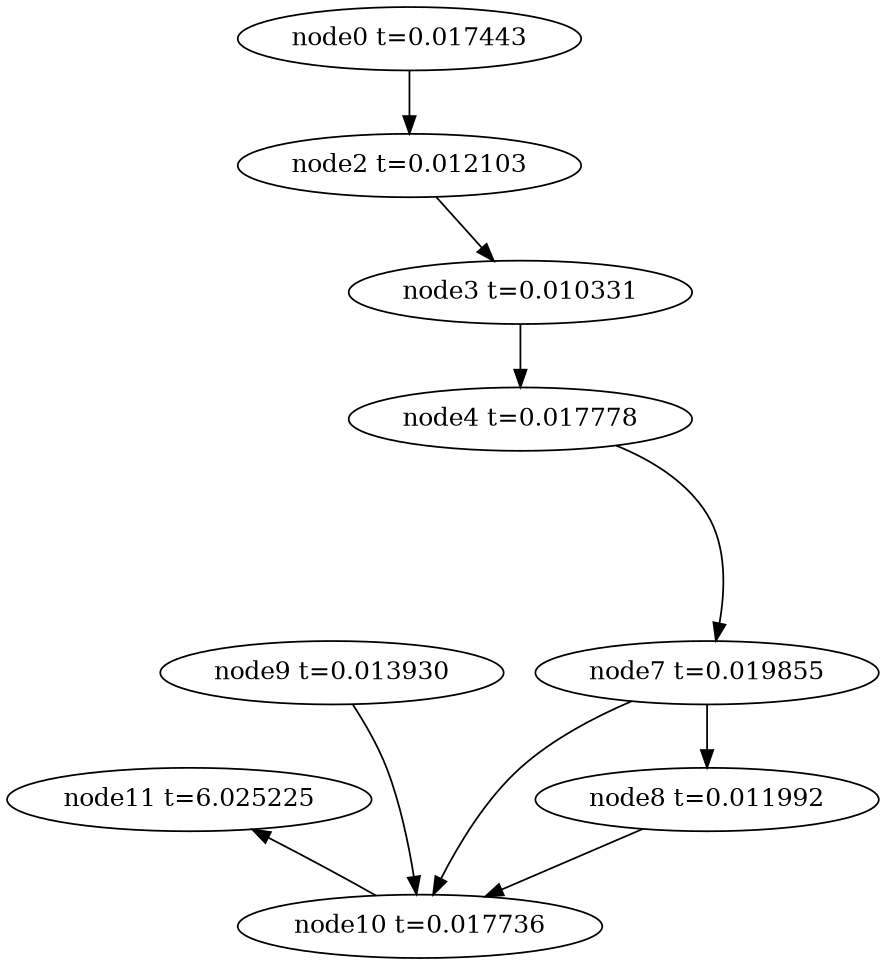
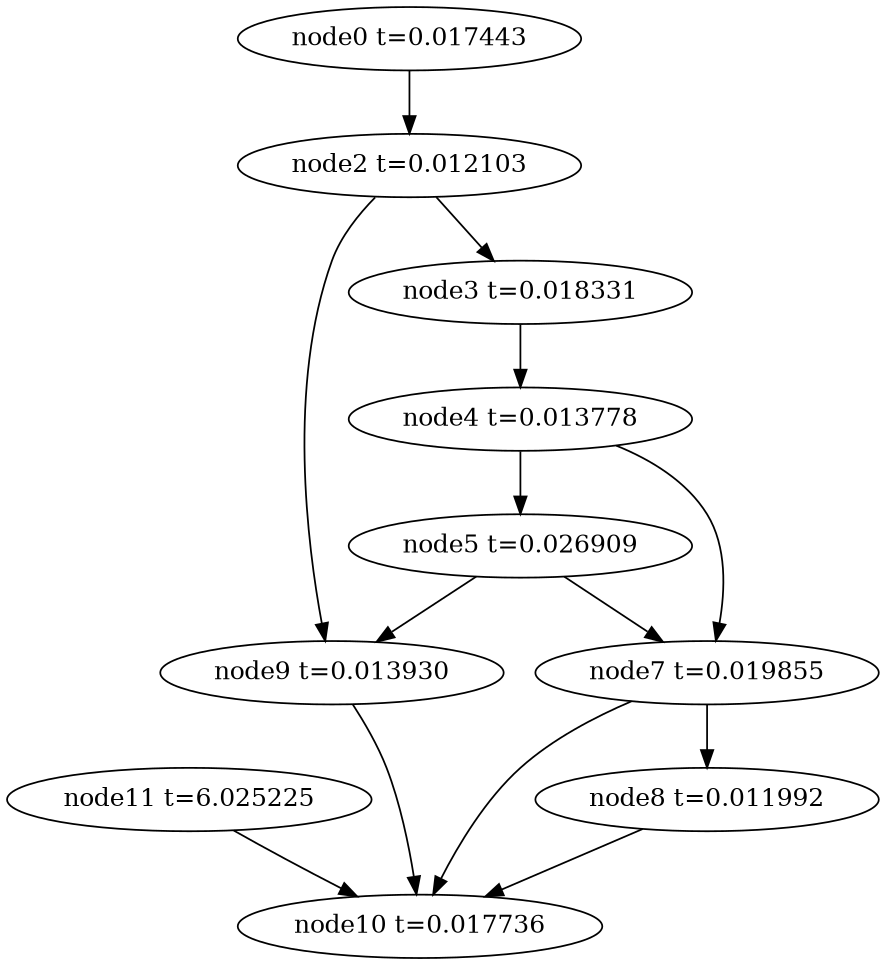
(520, 292) -> (520, 292)
none -> (306, 403)
(520, 419) -> (520, 419)
none -> (520, 546)
(323, 866) -> (287, 860)
